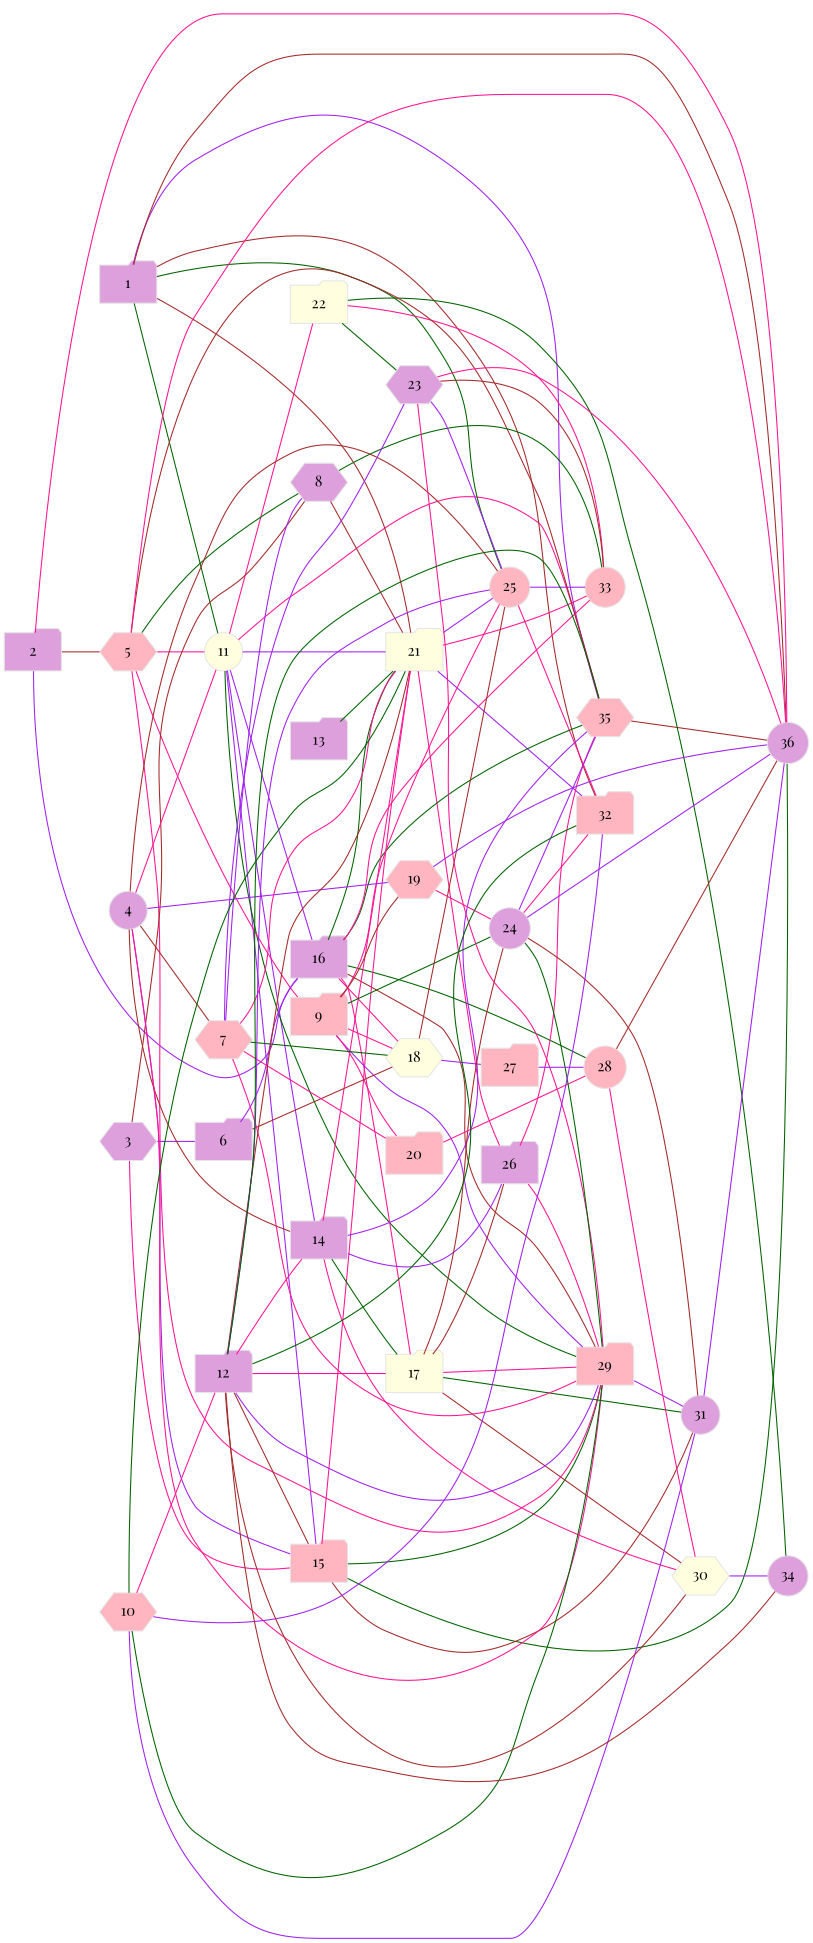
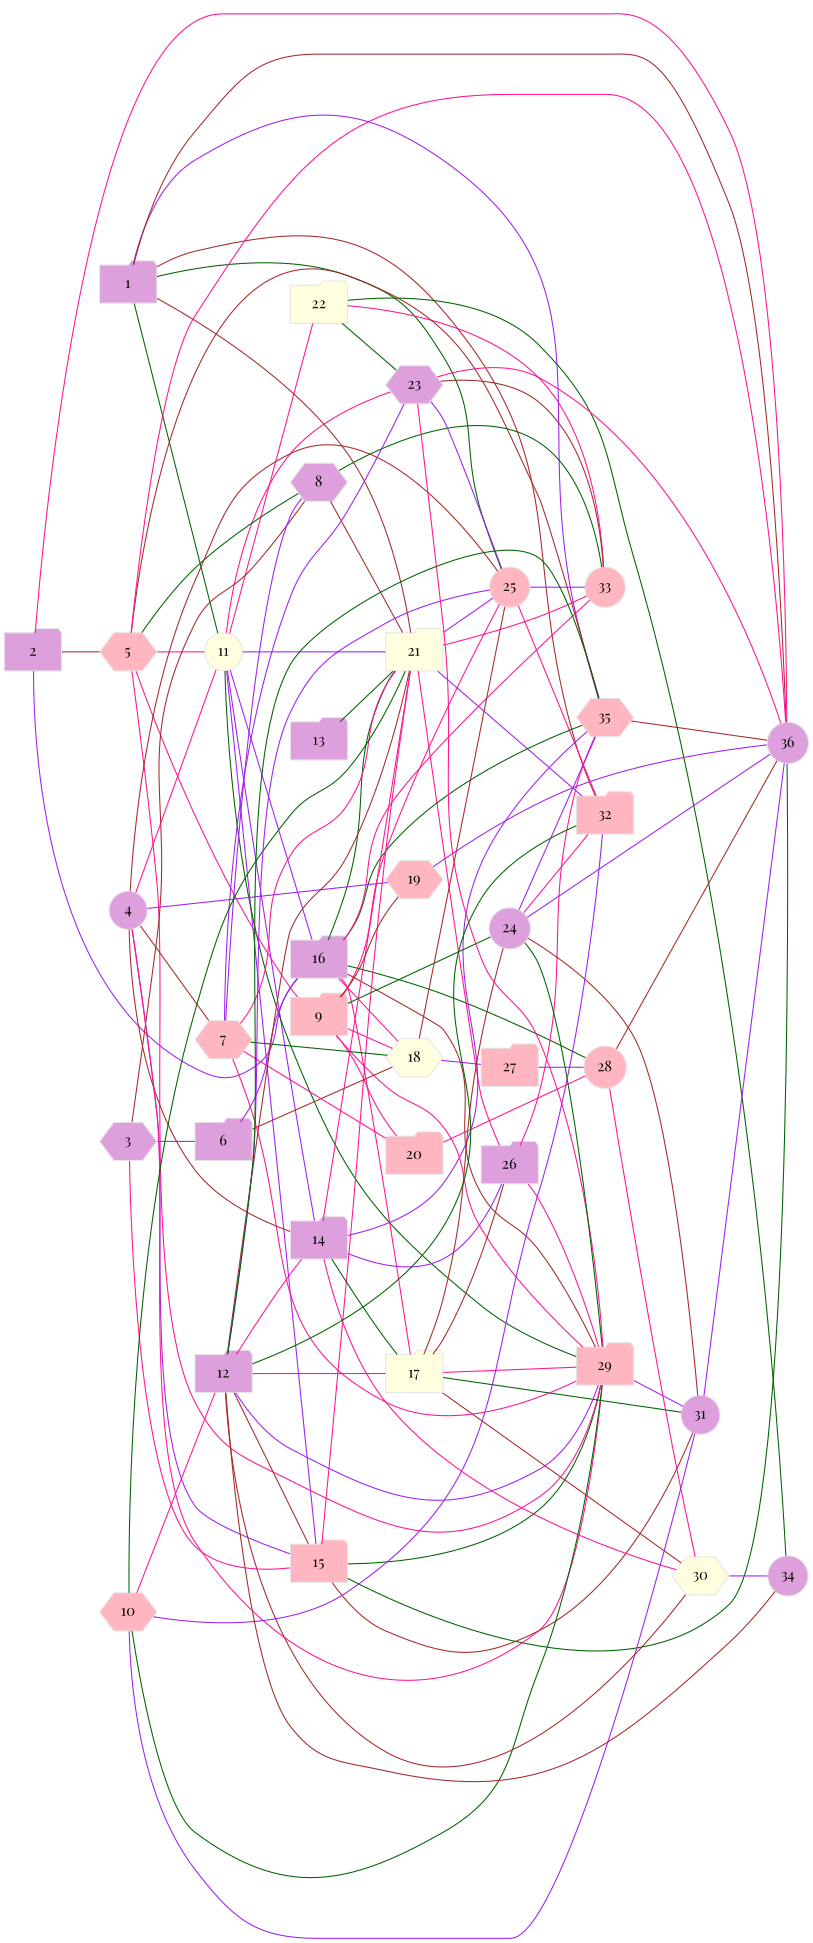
(462, 498) -> (248, 534)
(463, 905) -> none
(470, 1204) -> (470, 1204)
